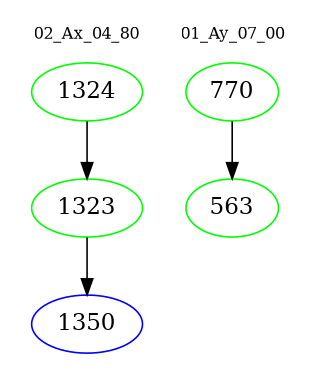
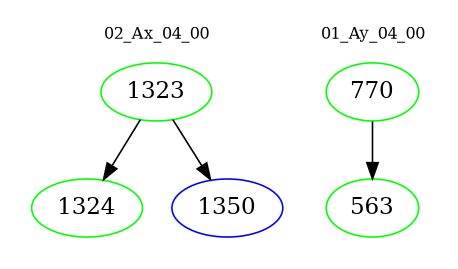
(87, 35) -> (157, 35)
(233, 35) -> (373, 35)
(87, 142) -> (126, 143)
